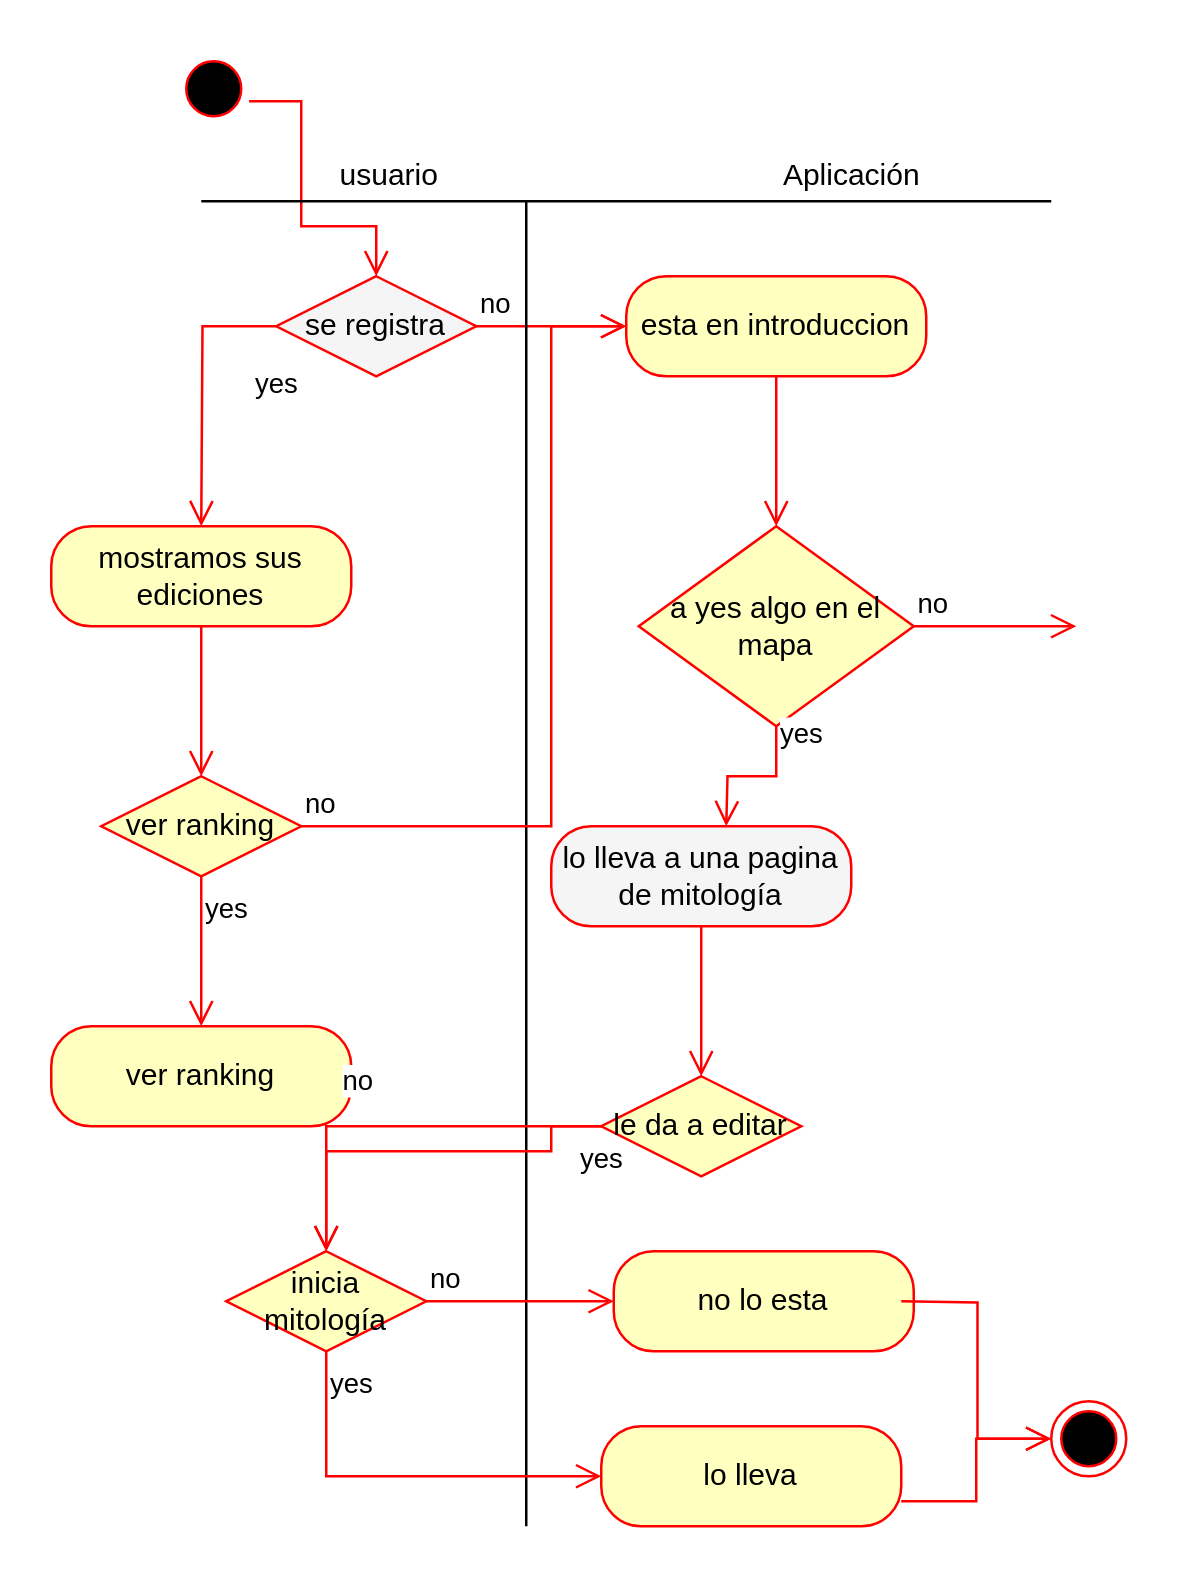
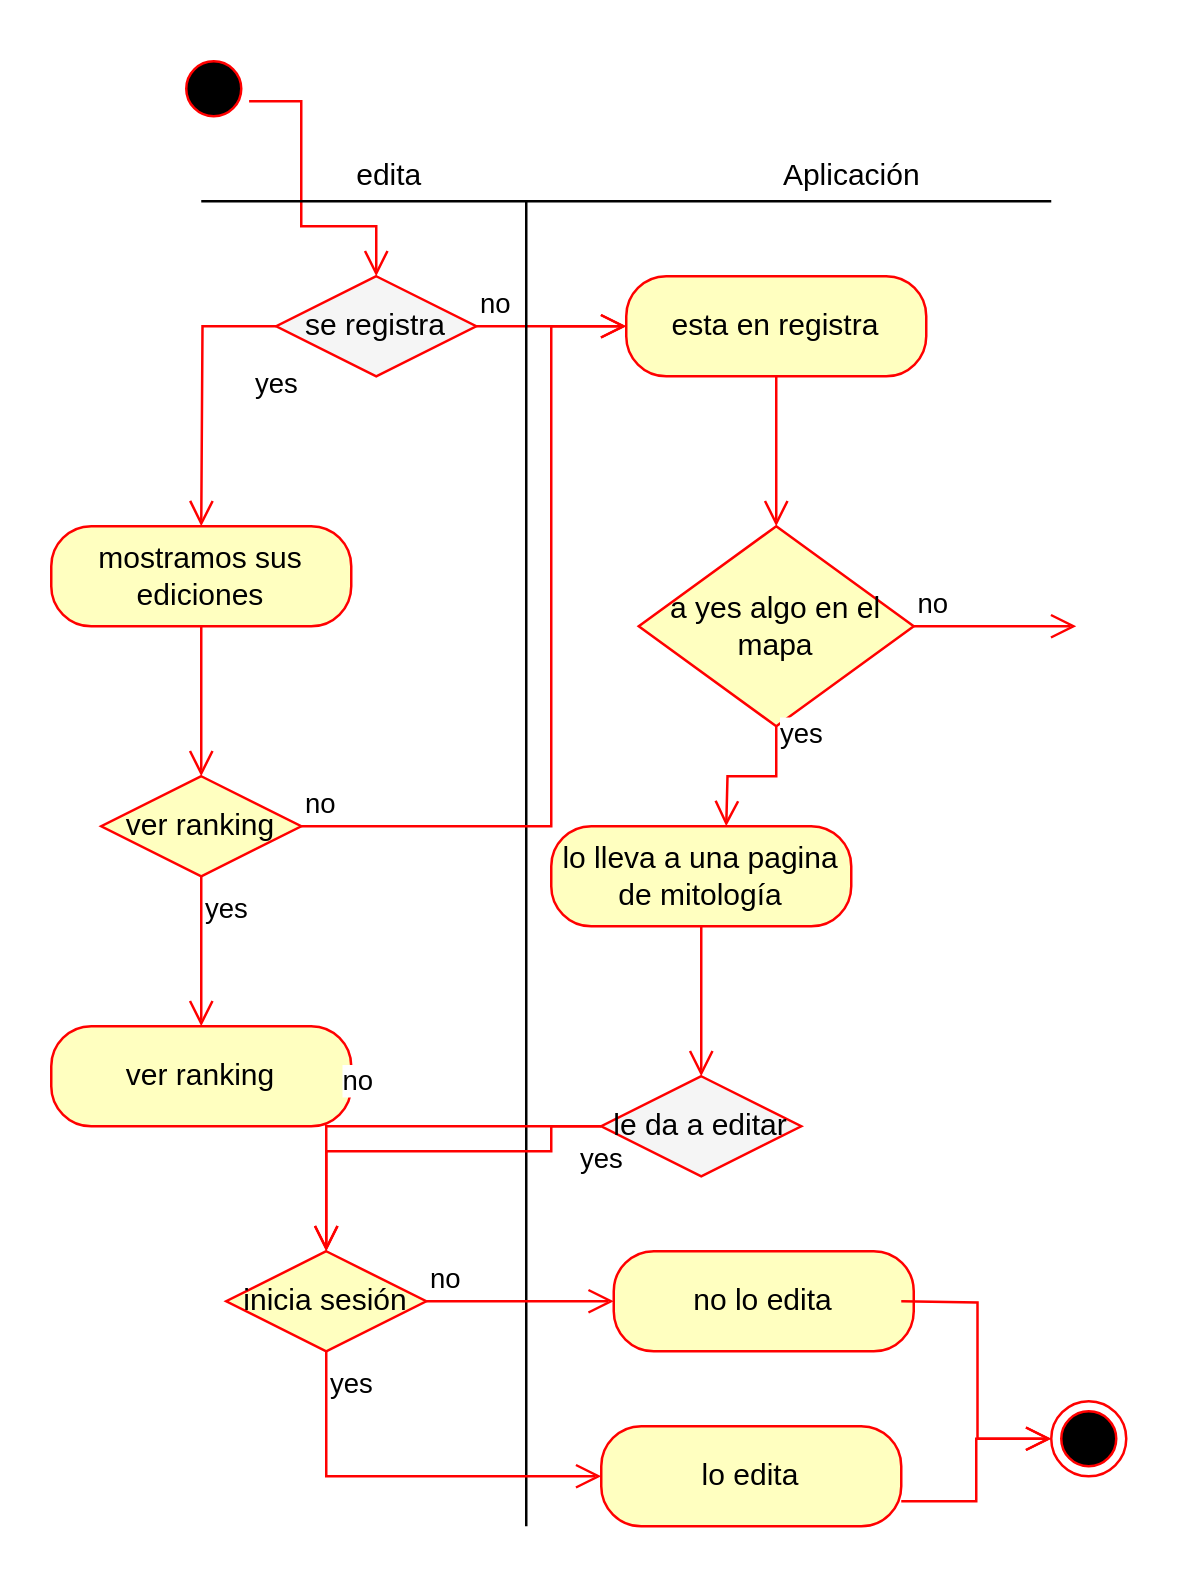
(390, 176) -> (390, 176)
(776, 326) -> (776, 326)
(701, 876) -> (701, 876)
(701, 1126) -> (701, 1126)
(326, 1301) -> (326, 1301)
(764, 1301) -> (764, 1301)
(751, 1476) -> (751, 1476)
